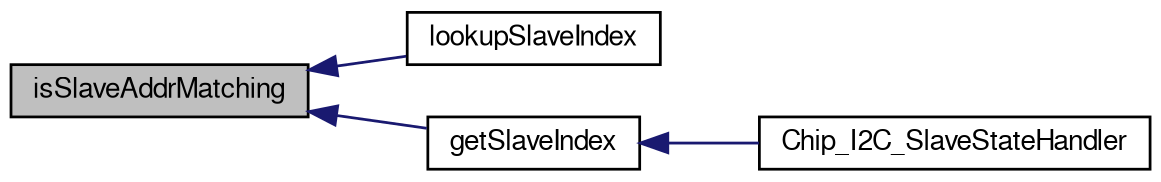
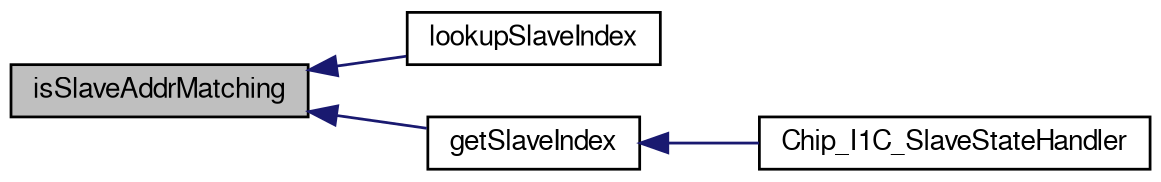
(955, 143) -> (955, 143)
